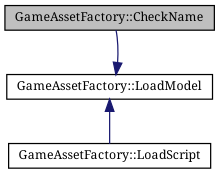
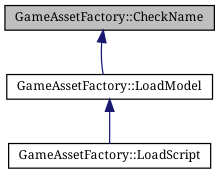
(118, 46) -> (101, 59)
